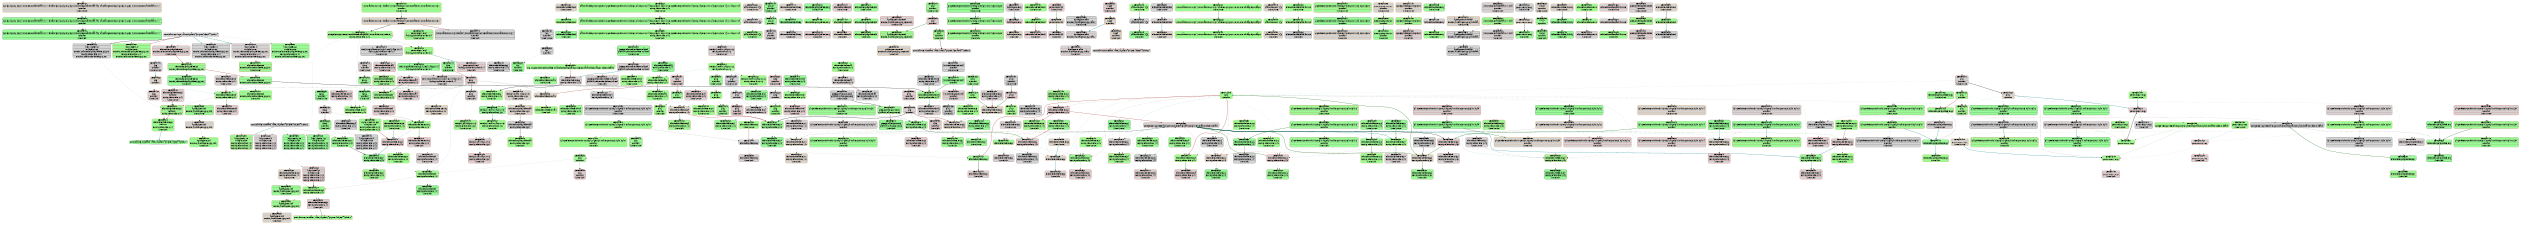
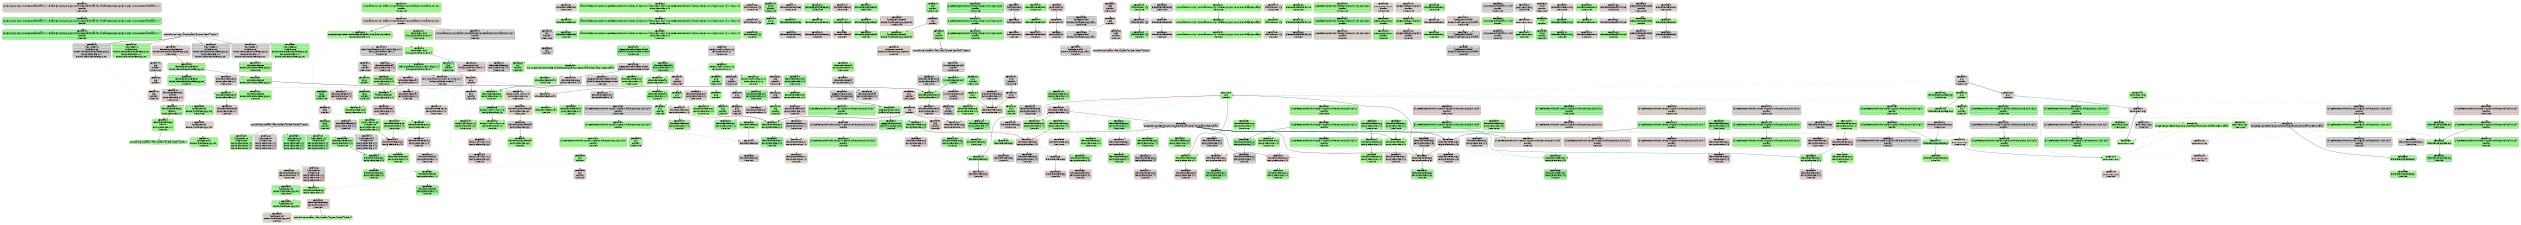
(771, 35) -> none
(384, 95) -> (384, 95)
(1180, 141) -> (1180, 141)
